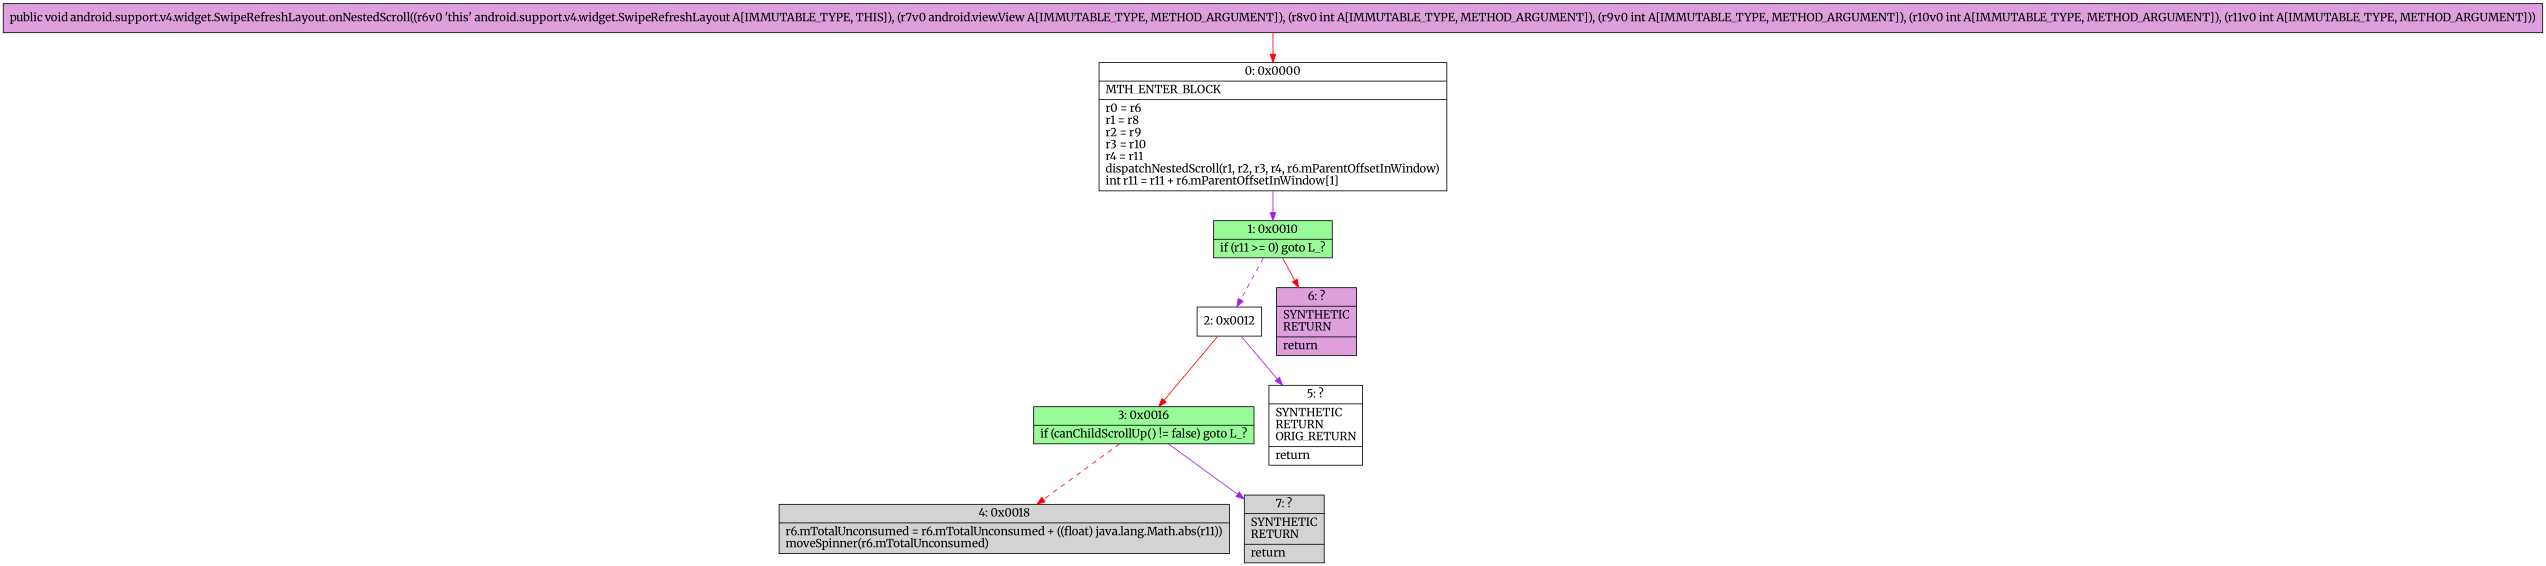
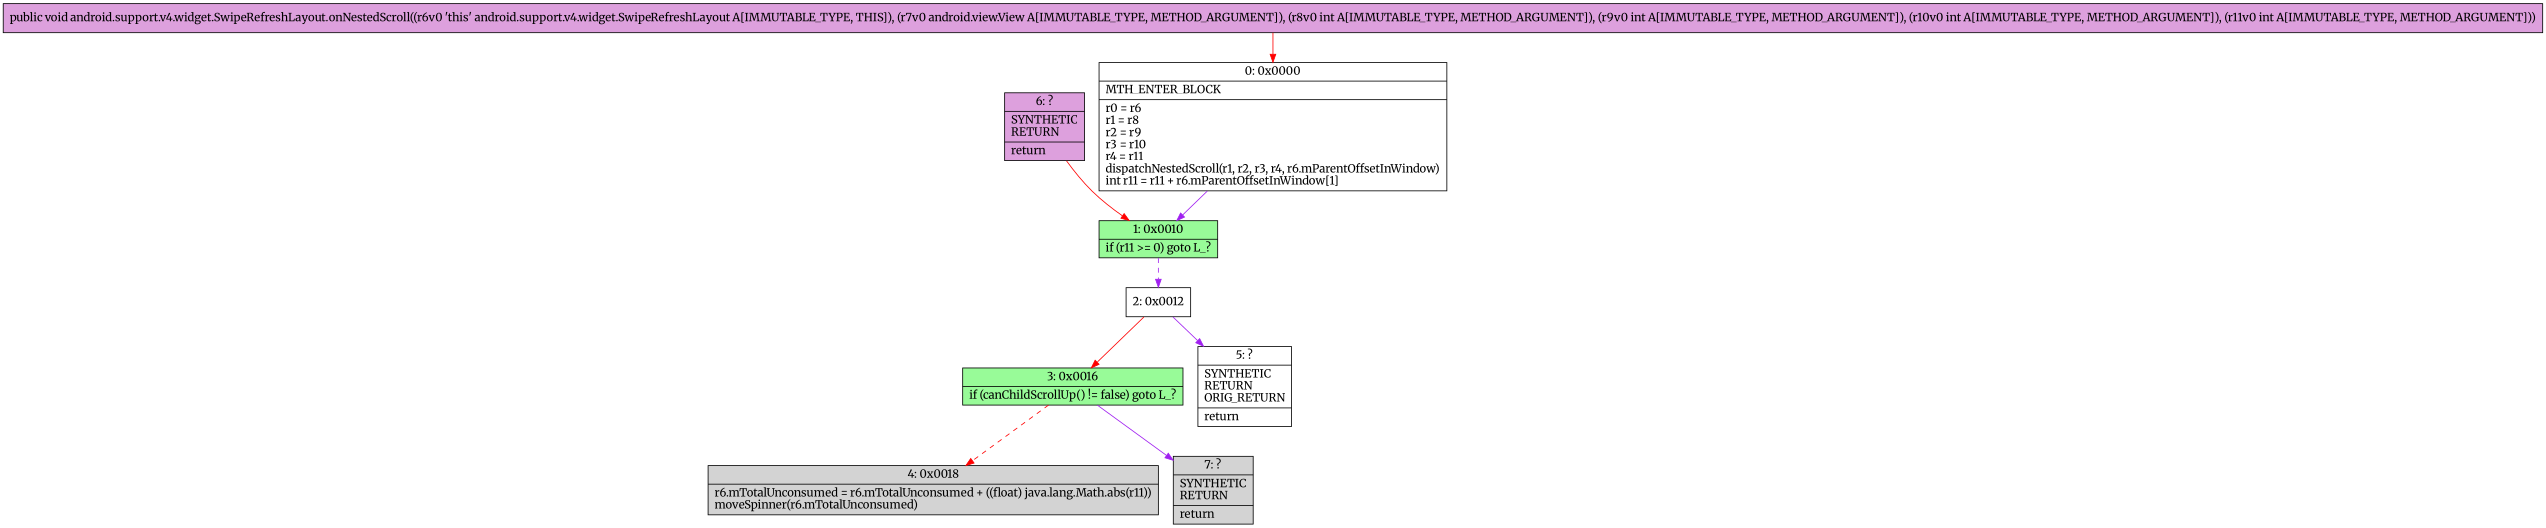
(1289, 269) -> (1092, 191)
